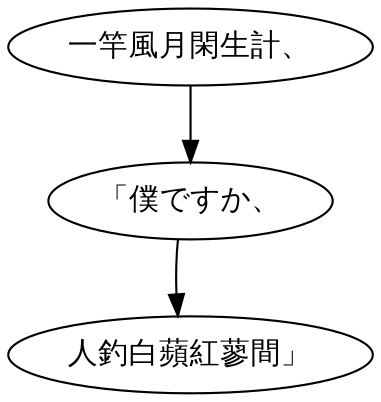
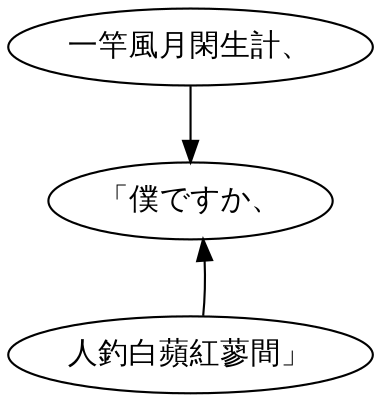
(176, 267) -> (205, 288)
